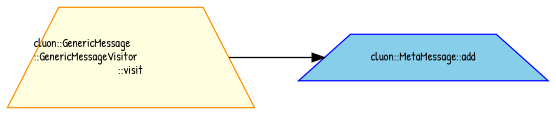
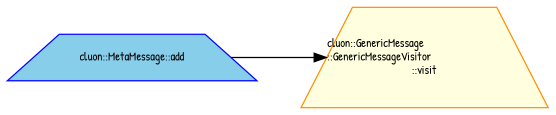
(270, 58) -> (273, 58)
